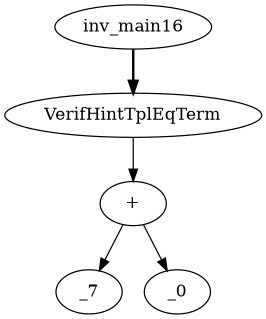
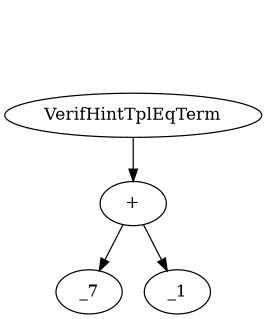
(133, 27) -> none
(177, 292) -> (177, 292)
